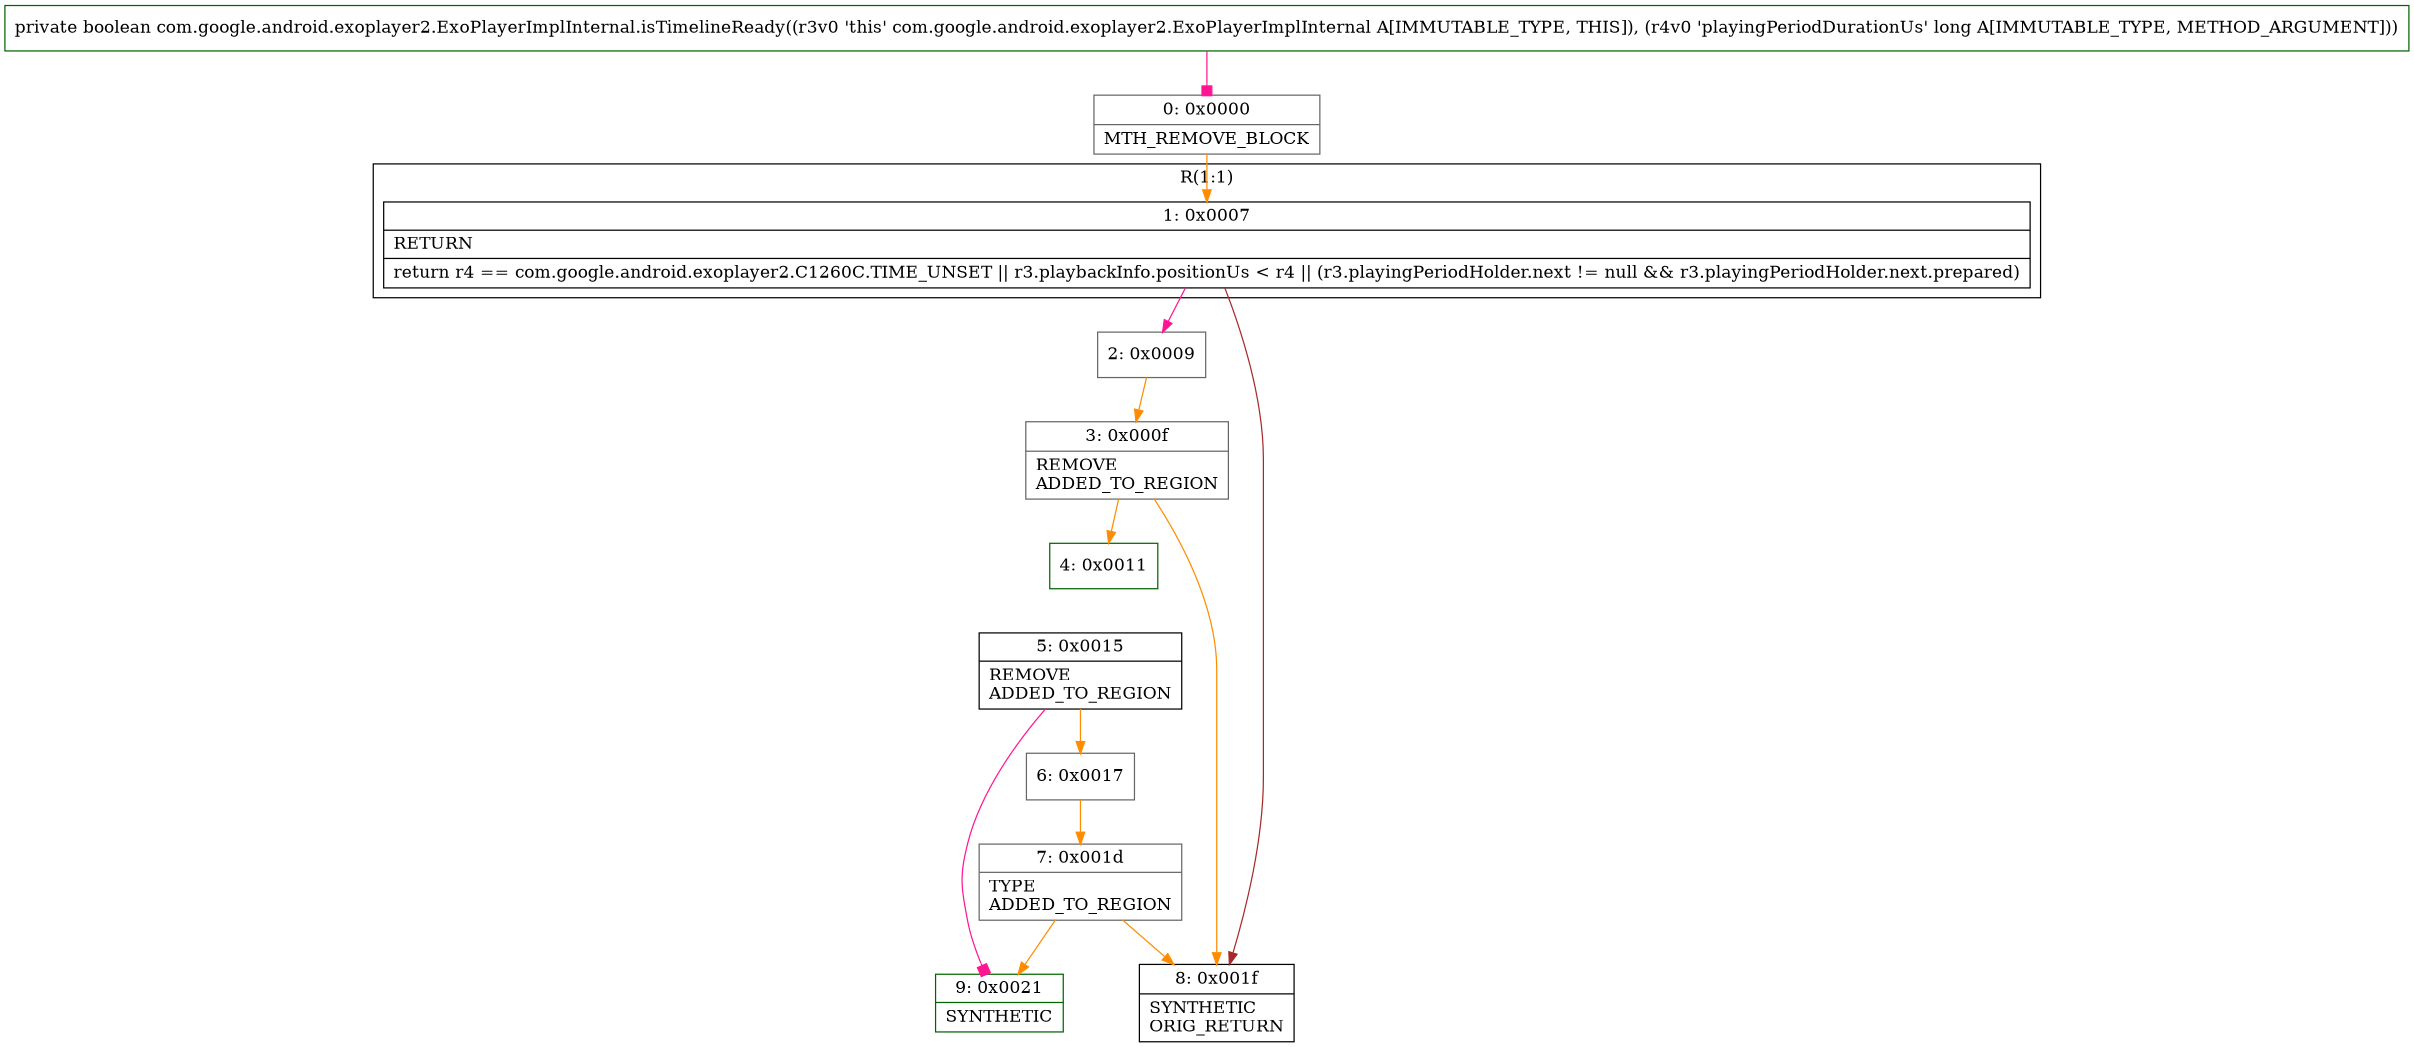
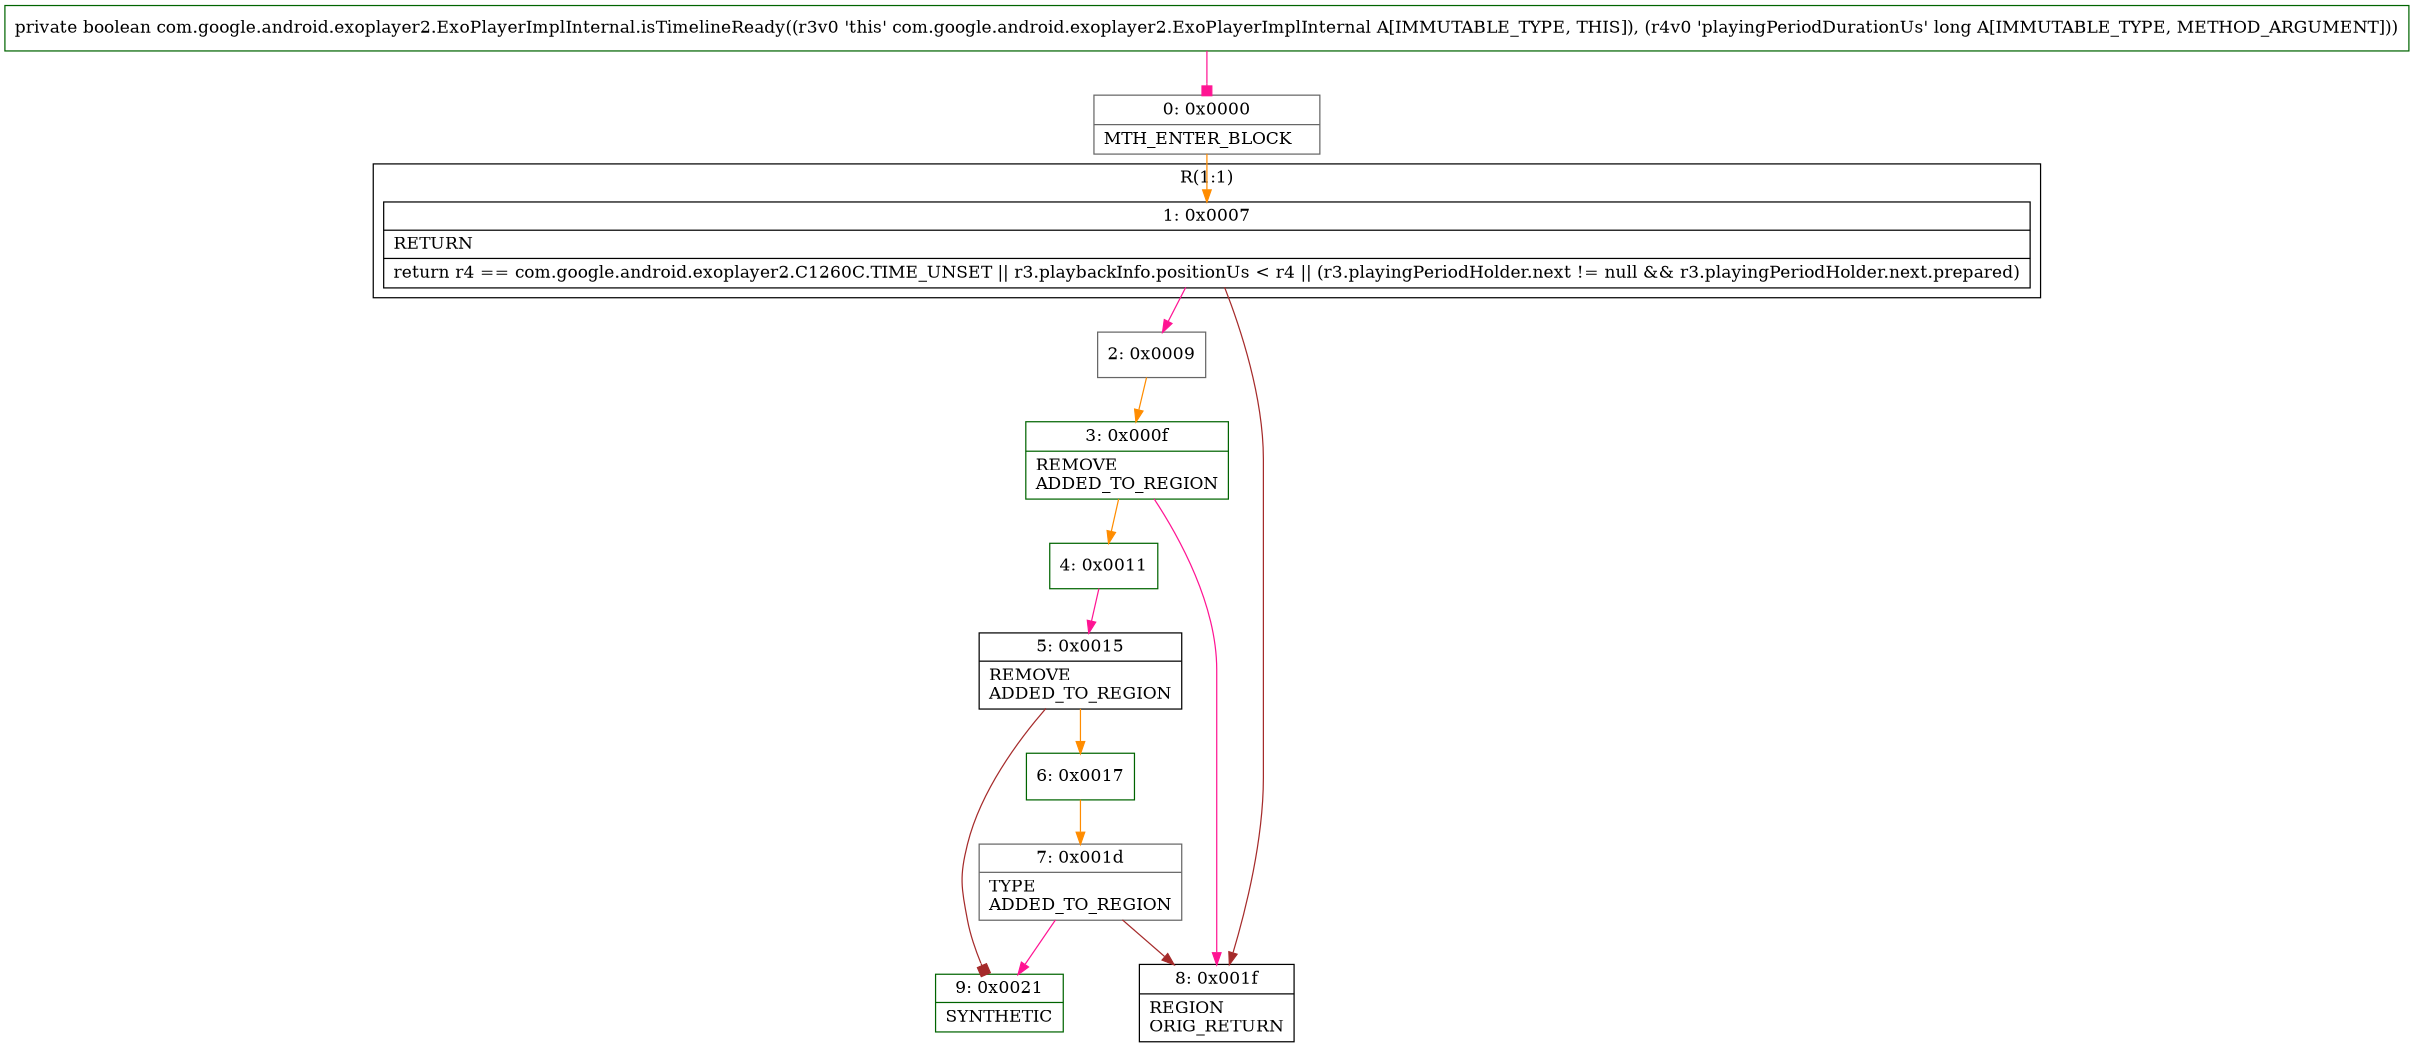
(1207, 139) -> (1198, 139)
(1127, 460) -> (1127, 460)
none -> (1095, 605)
(1217, 719) -> (1217, 719)
(1080, 777) -> (1080, 777)
(973, 827) -> (973, 827)
(1144, 938) -> (1144, 938)
(1040, 942) -> (1040, 942)
(1203, 1008) -> (1187, 1008)
